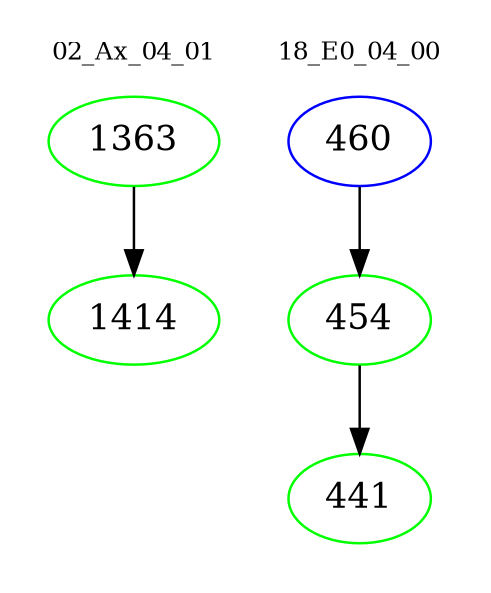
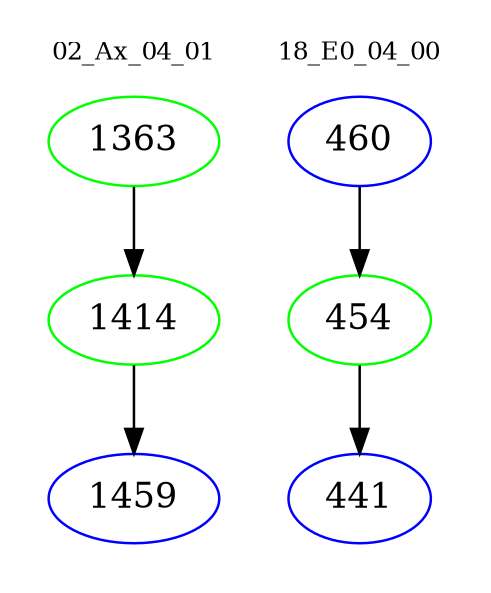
none -> (134, 499)
(360, 499) -> (360, 499)
